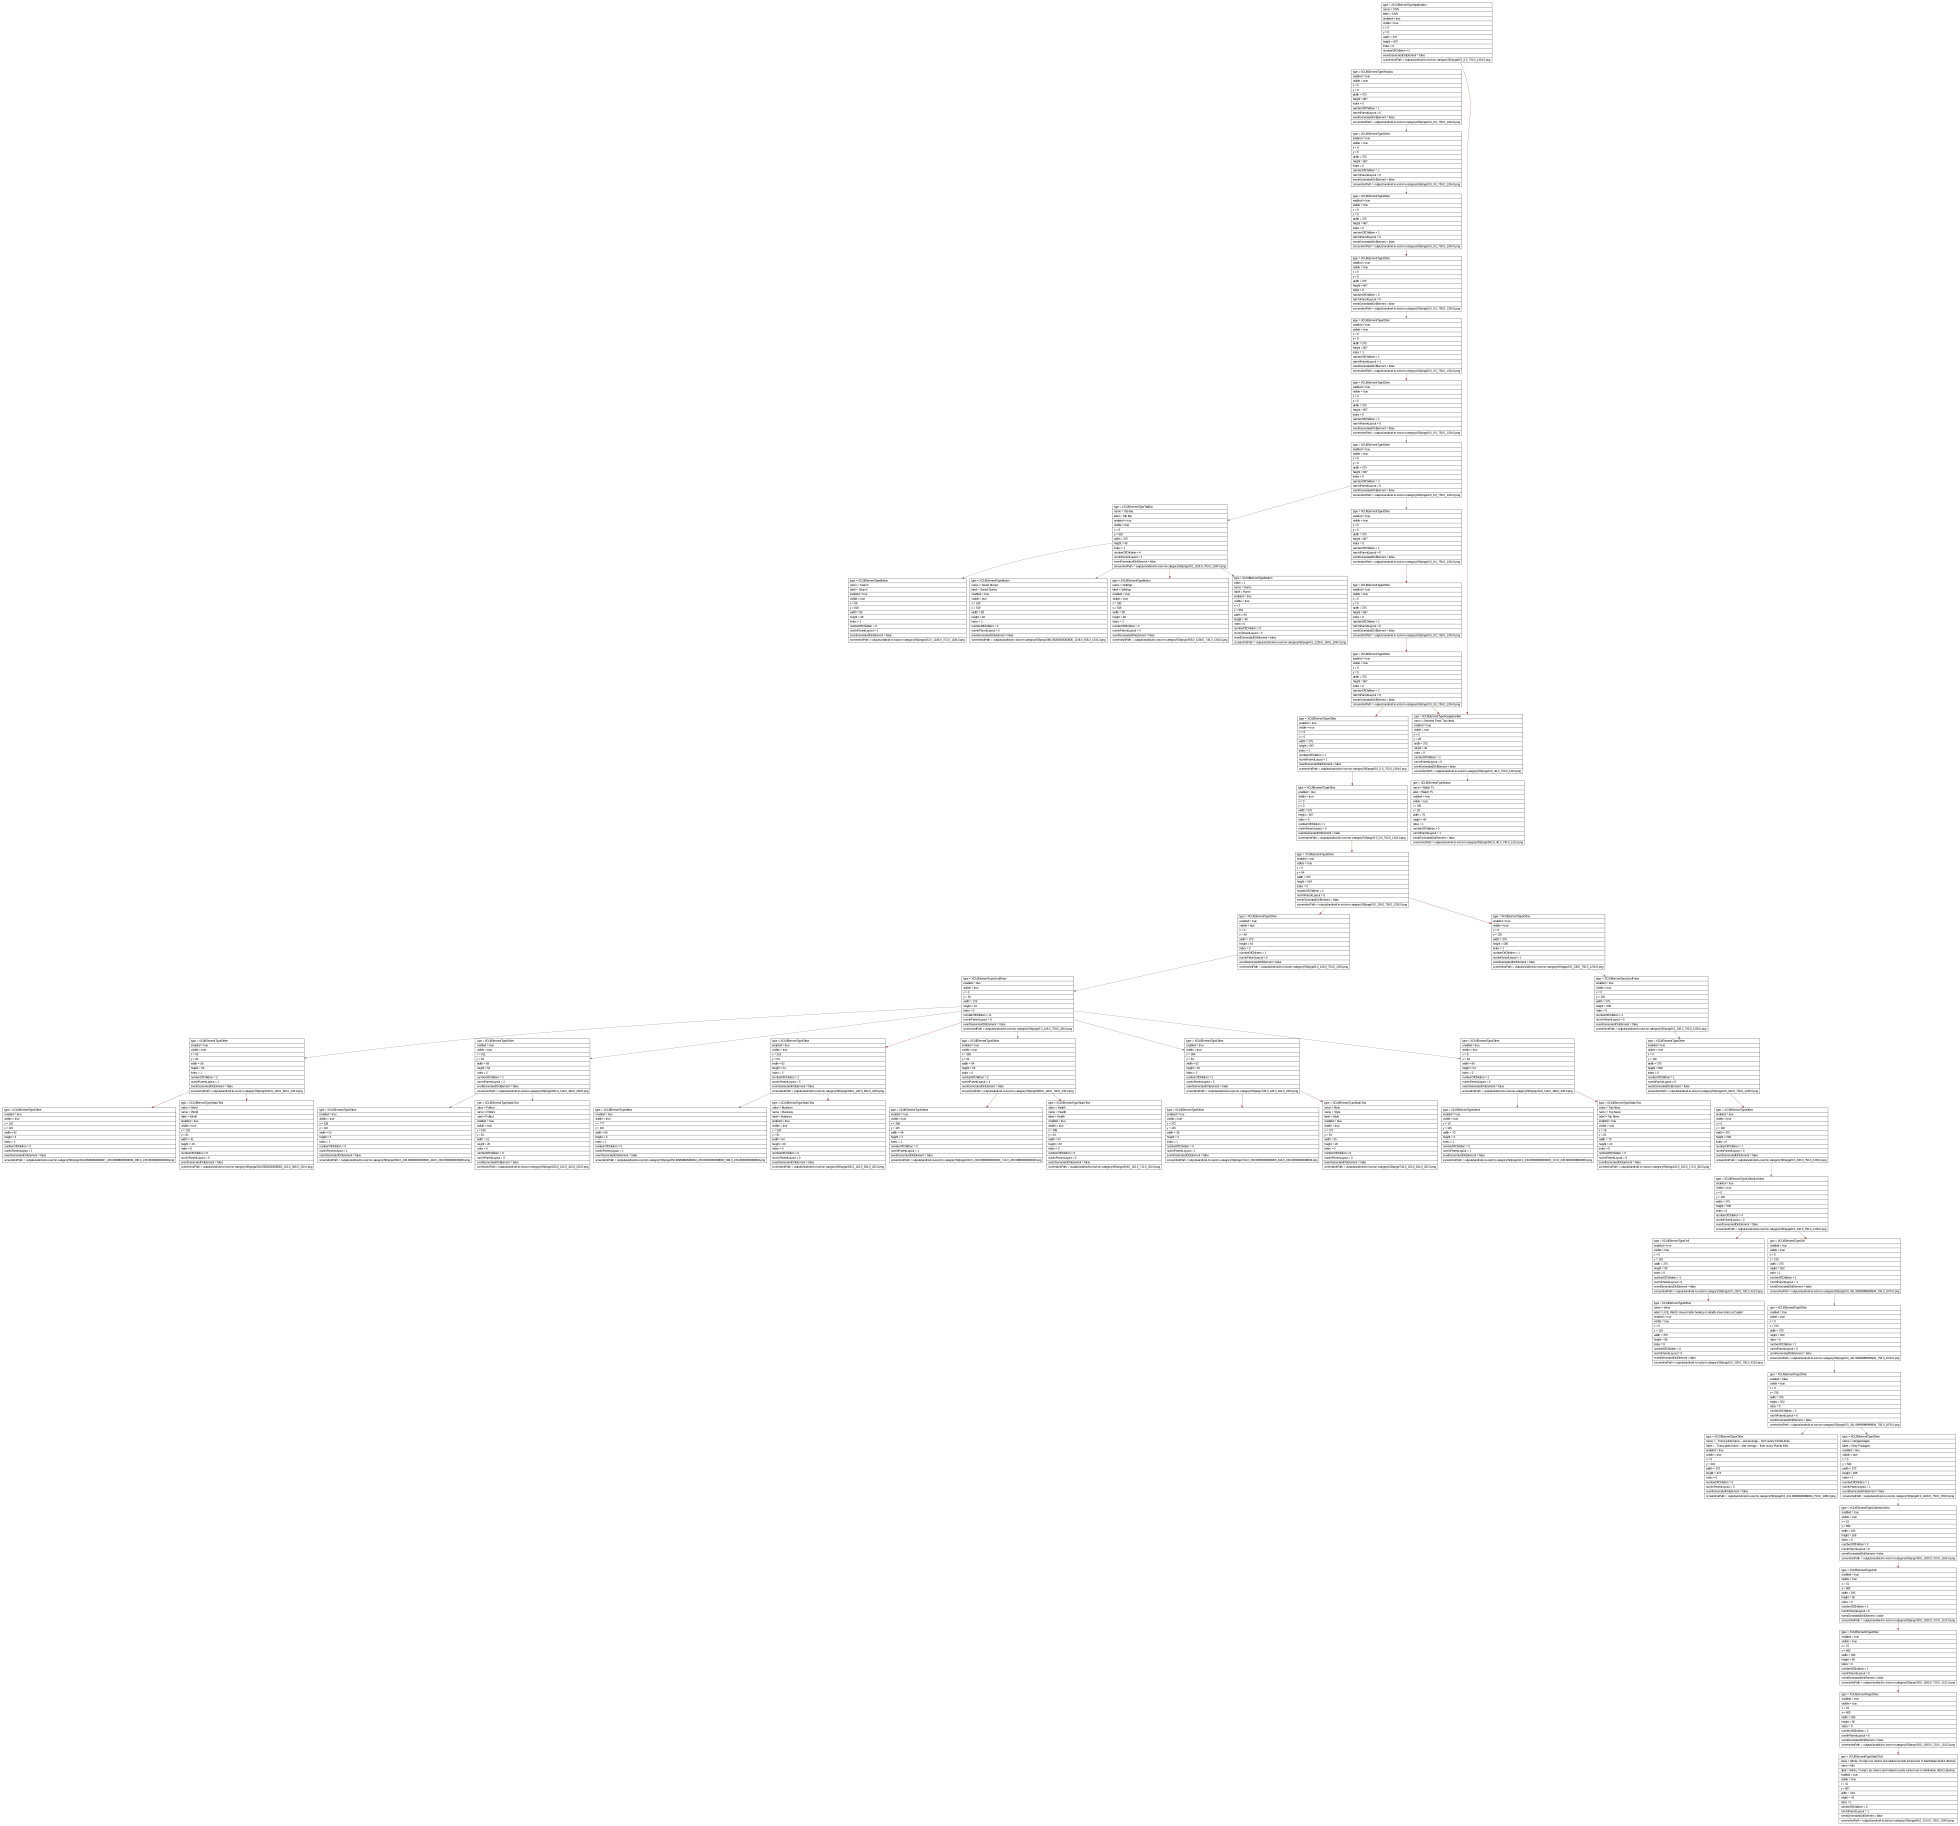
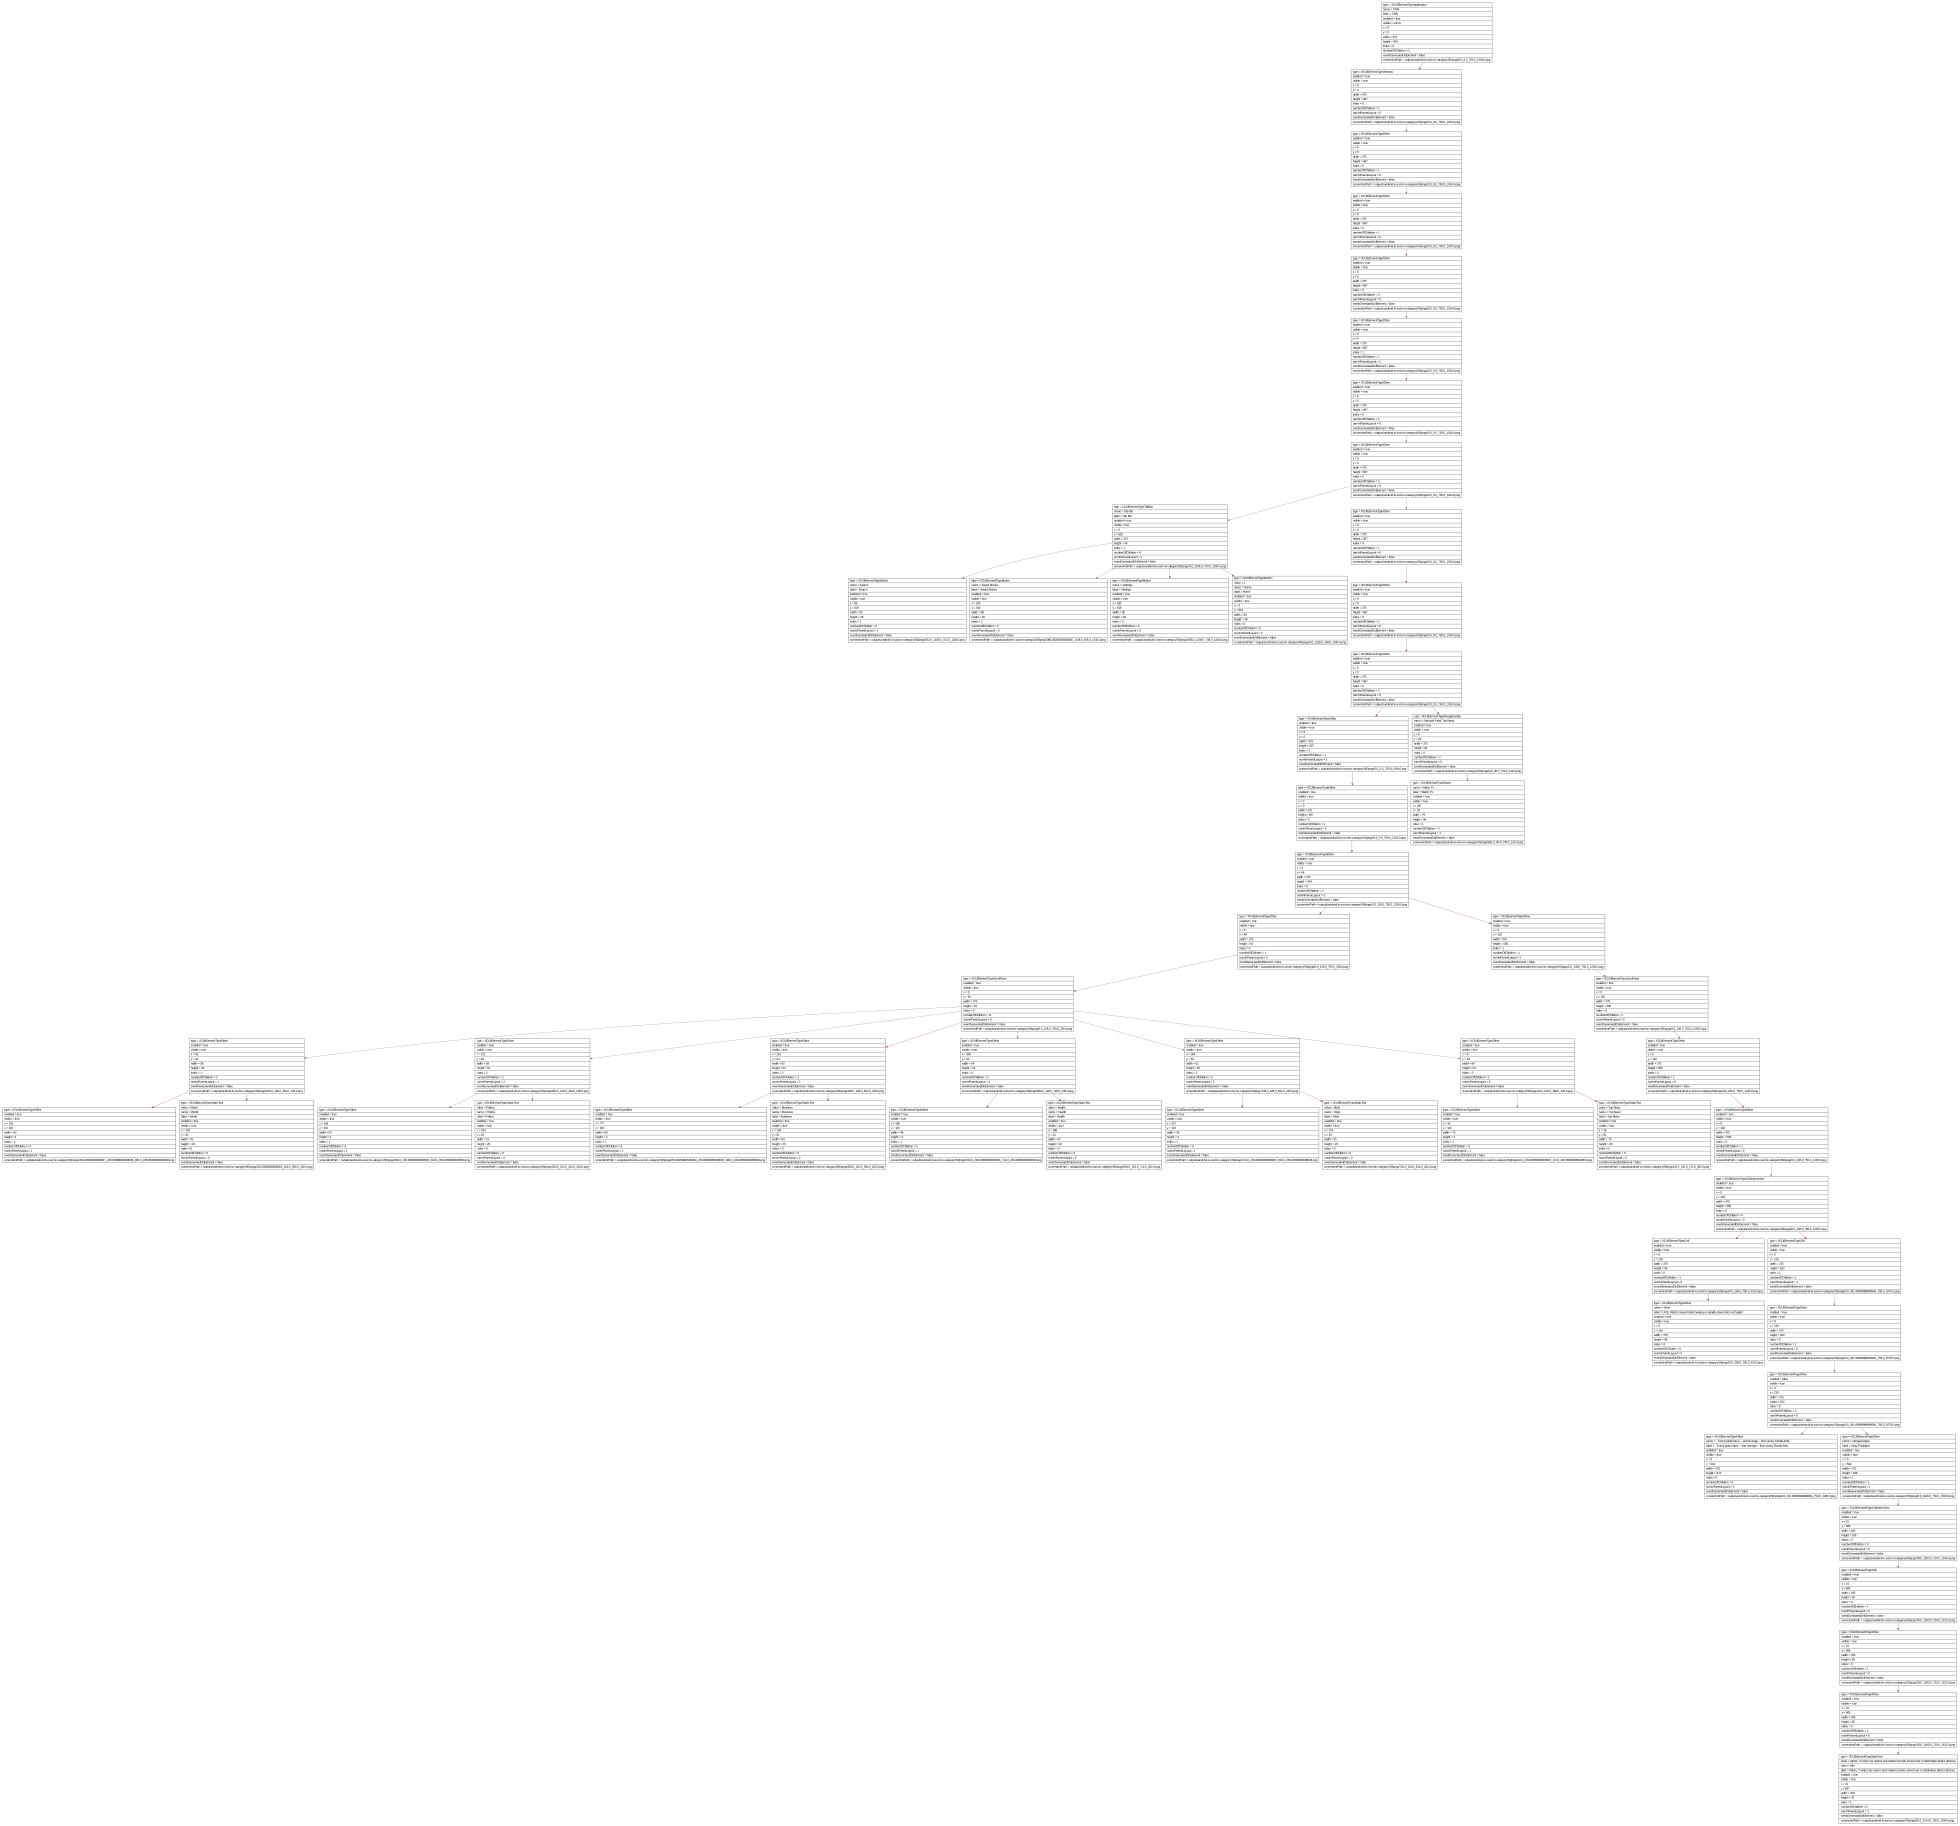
(1391, 23) -> (1392, 23)
(1467, 386) -> (1421, 65)
